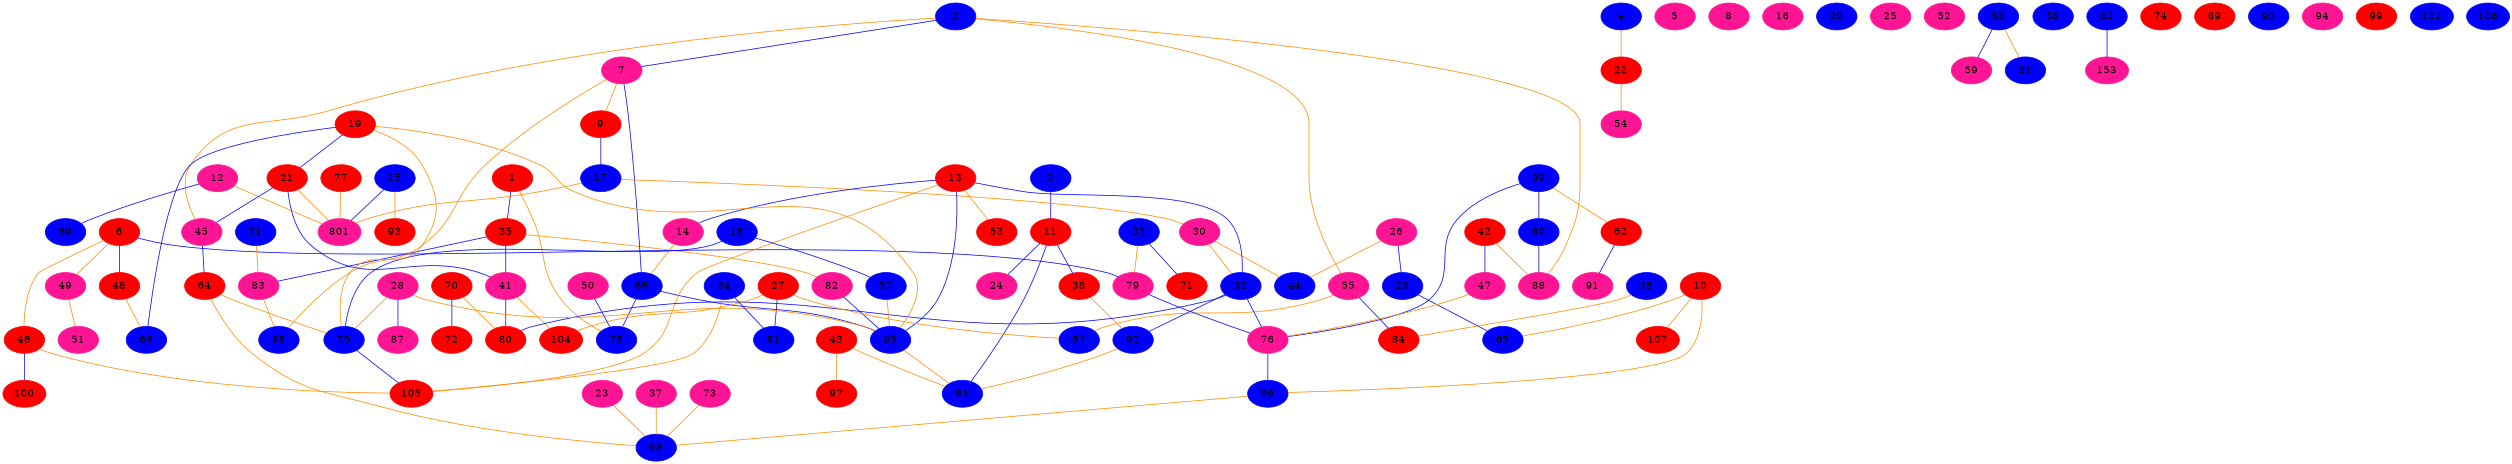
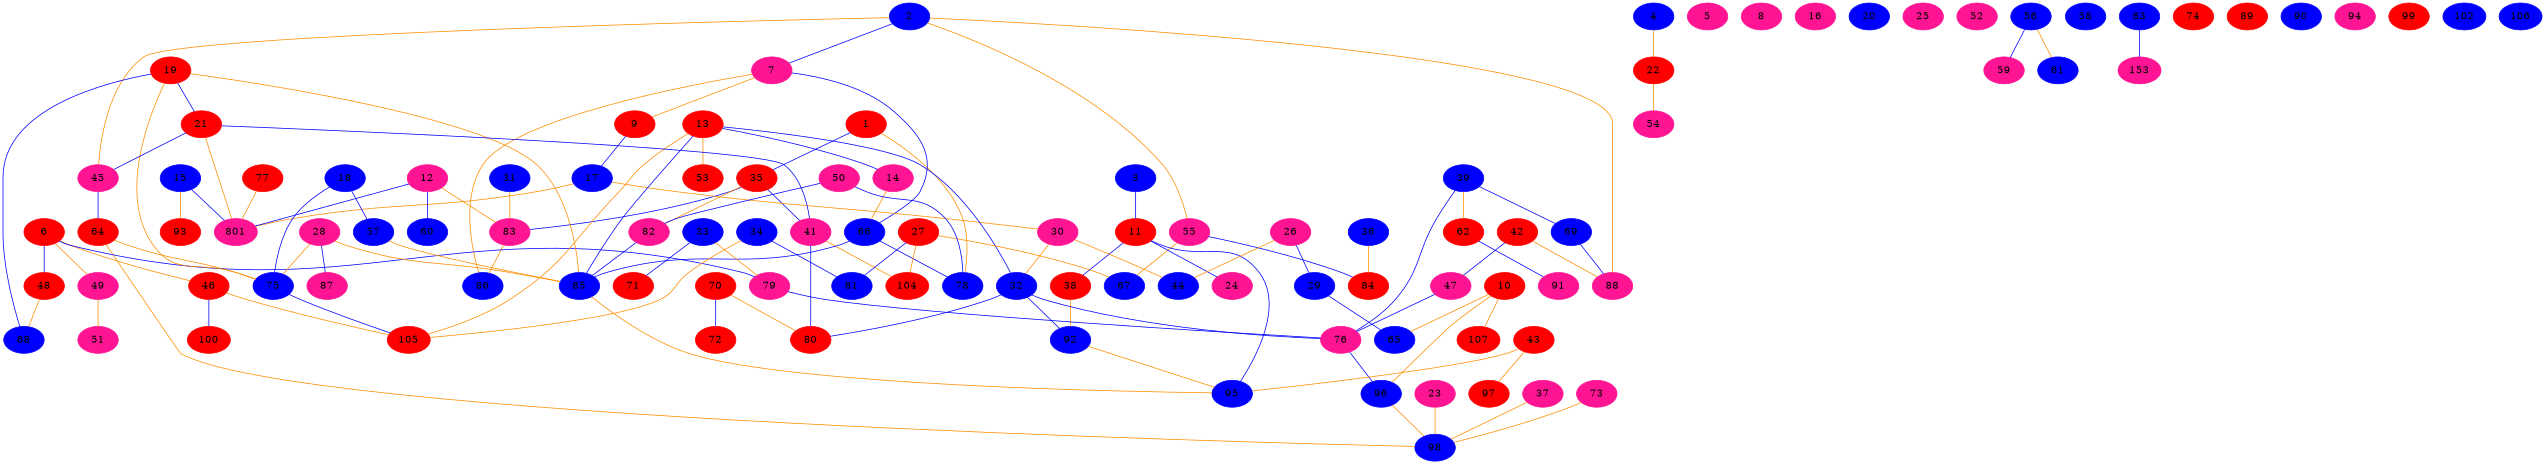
none -> (734, 204)
(278, 205) -> (332, 205)
none -> (475, 209)
(1379, 319) -> (1396, 313)
